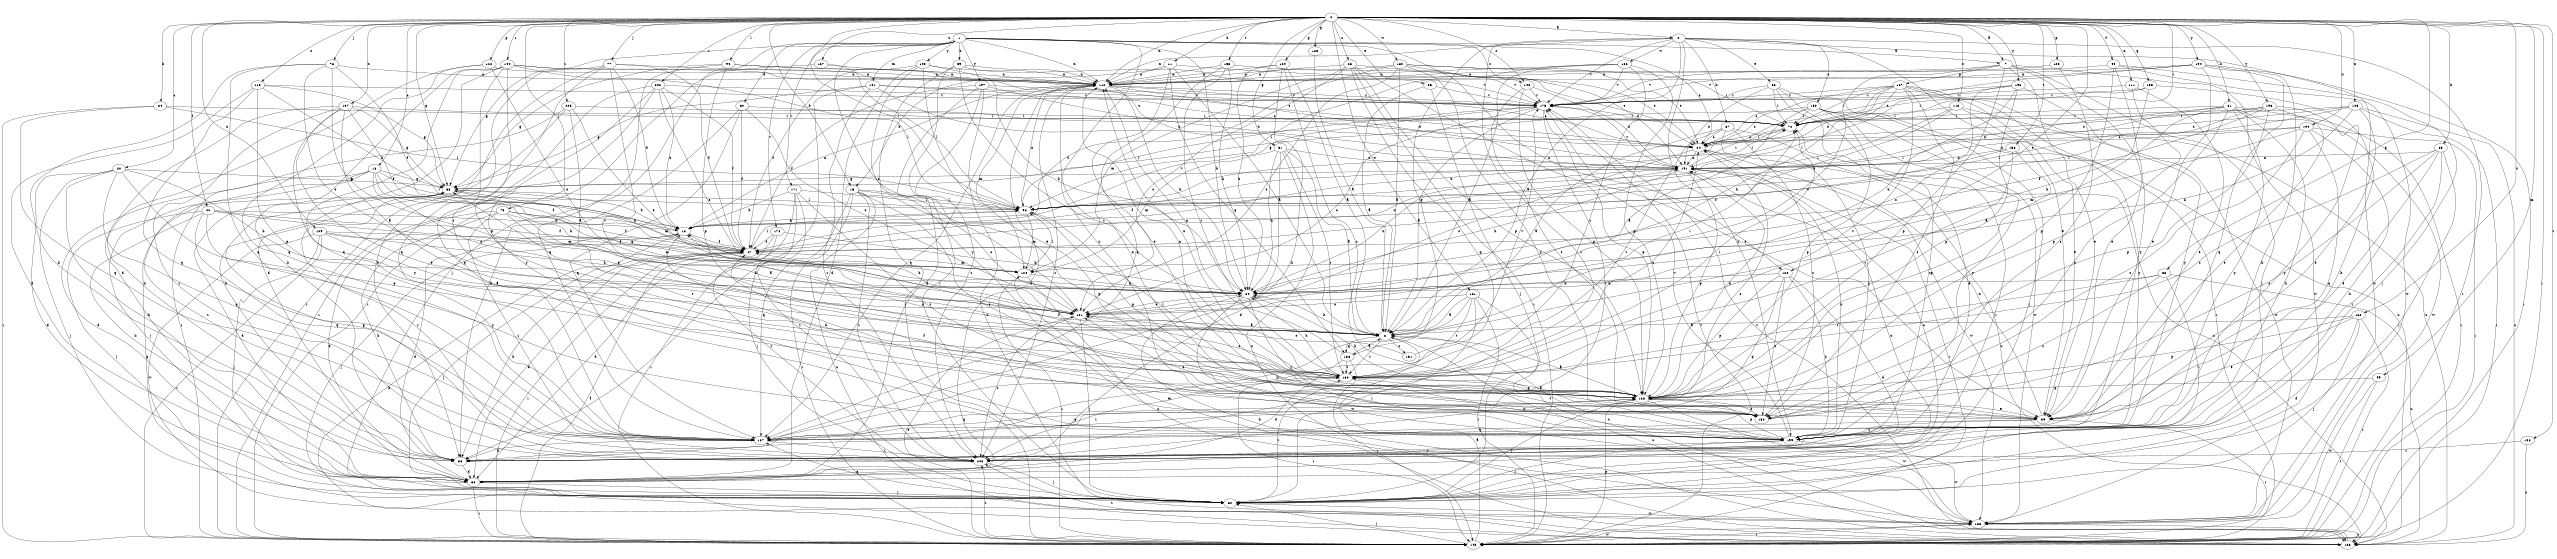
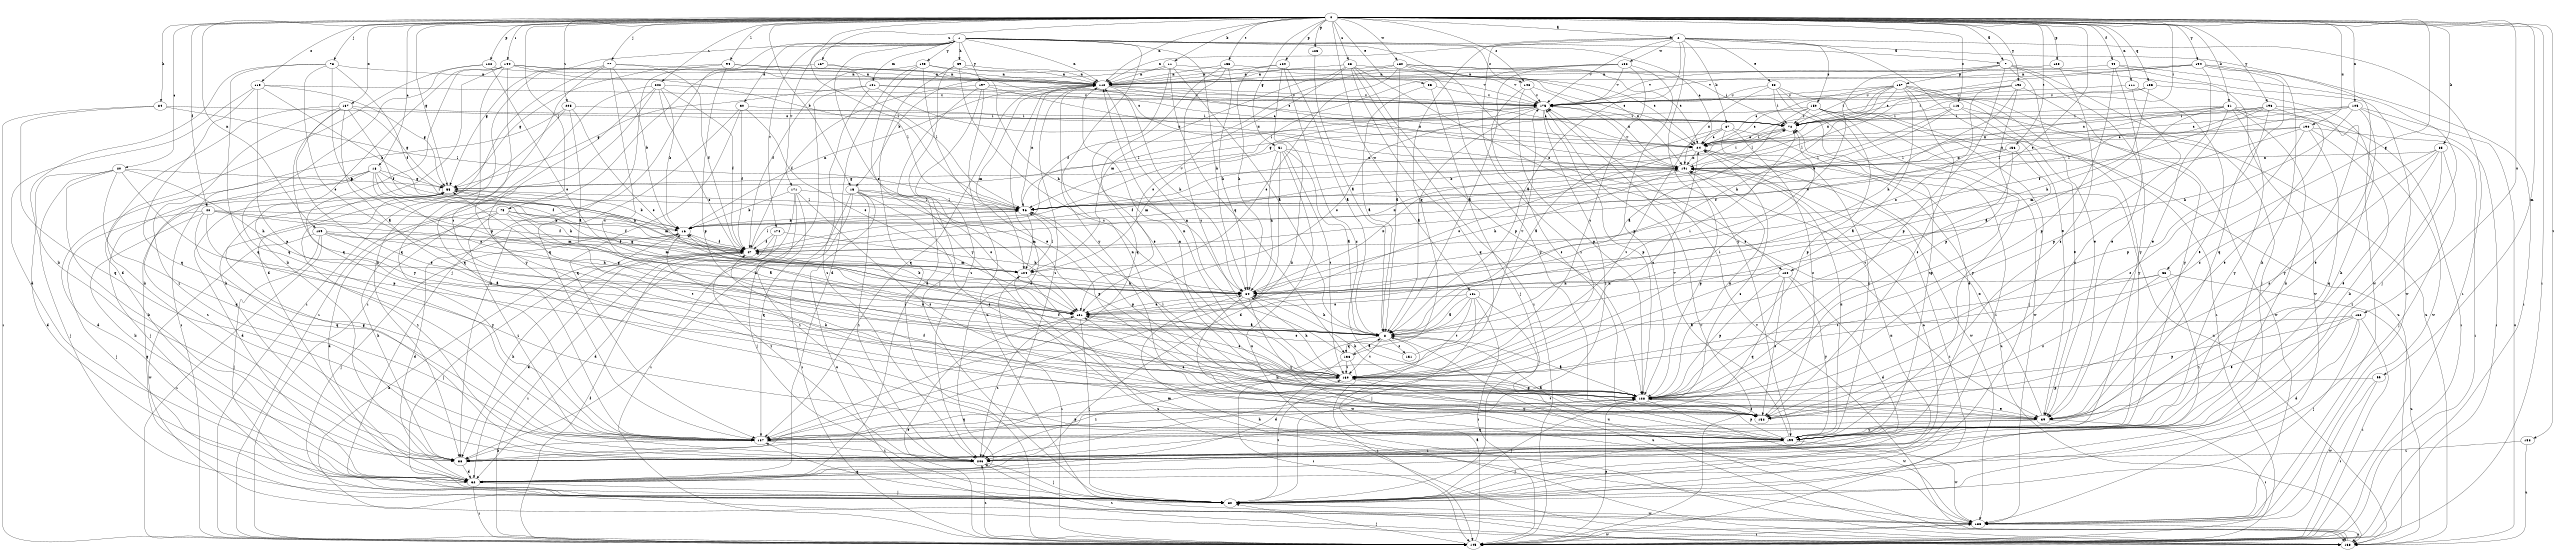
(787, 116) -> (787, 116)
(1853, 231) -> (1853, 231)
